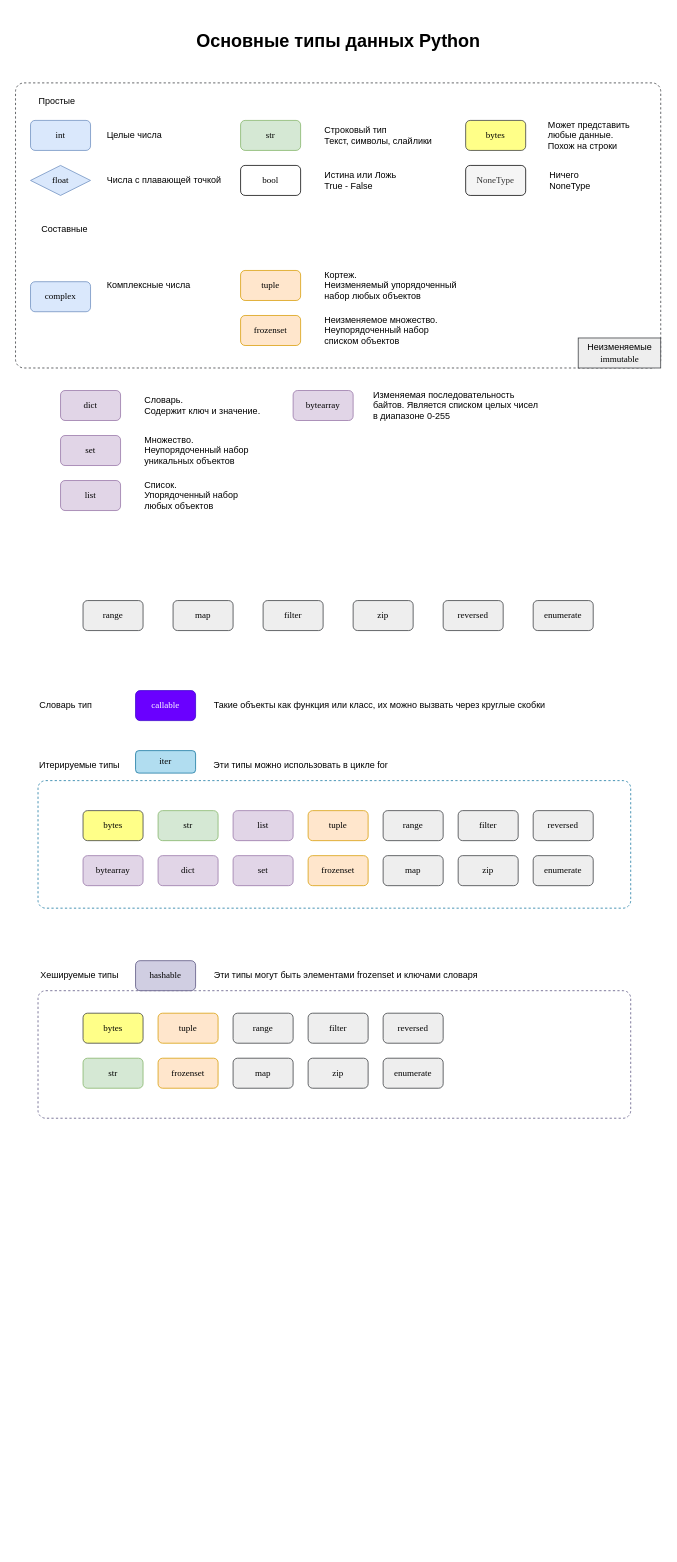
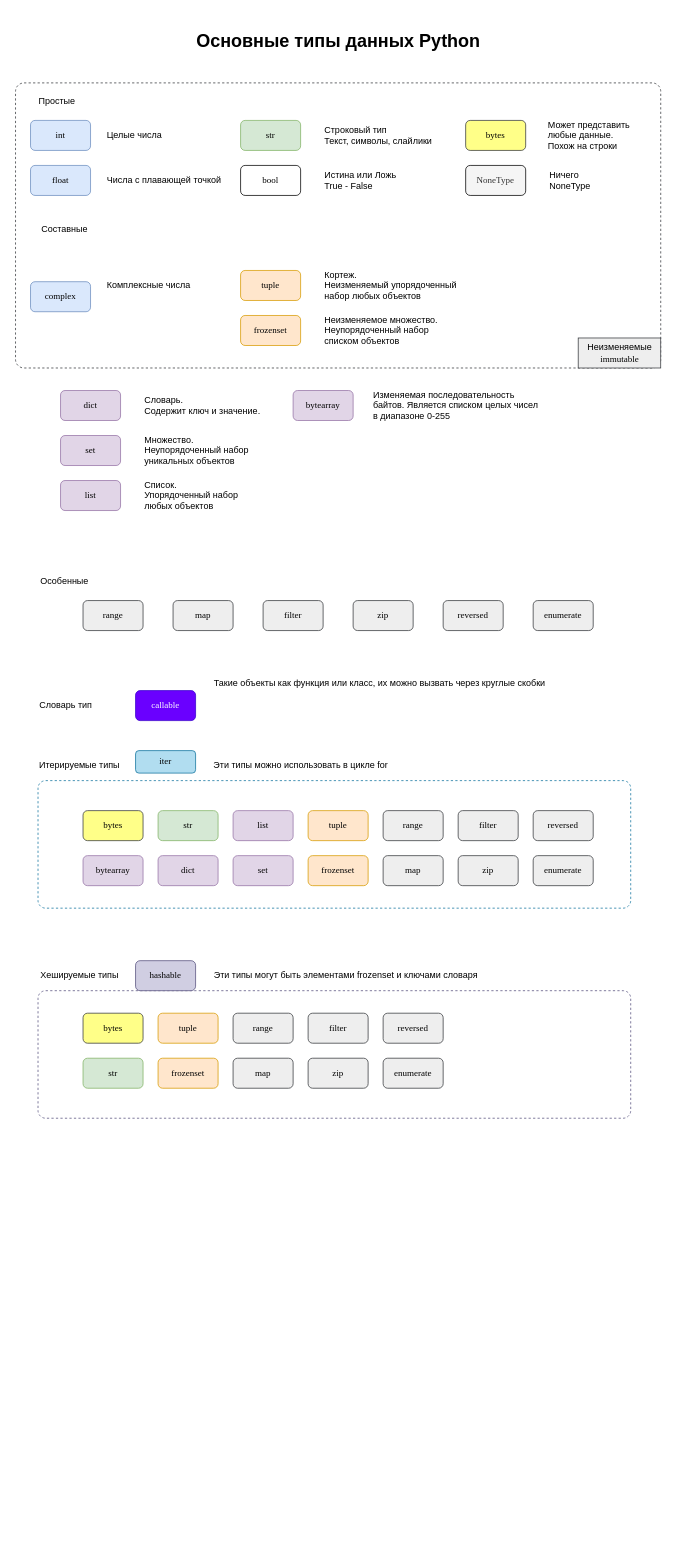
(60, 180) -> (60, 180)
none -> (64, 582)
(379, 705) -> (379, 683)
